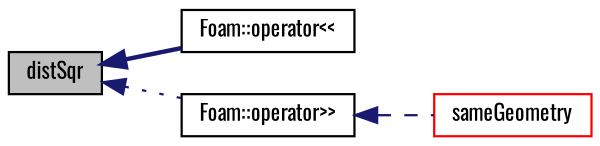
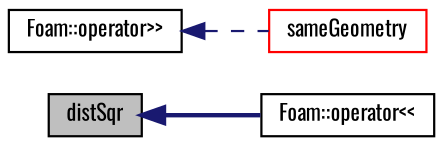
(153, 92) -> none
